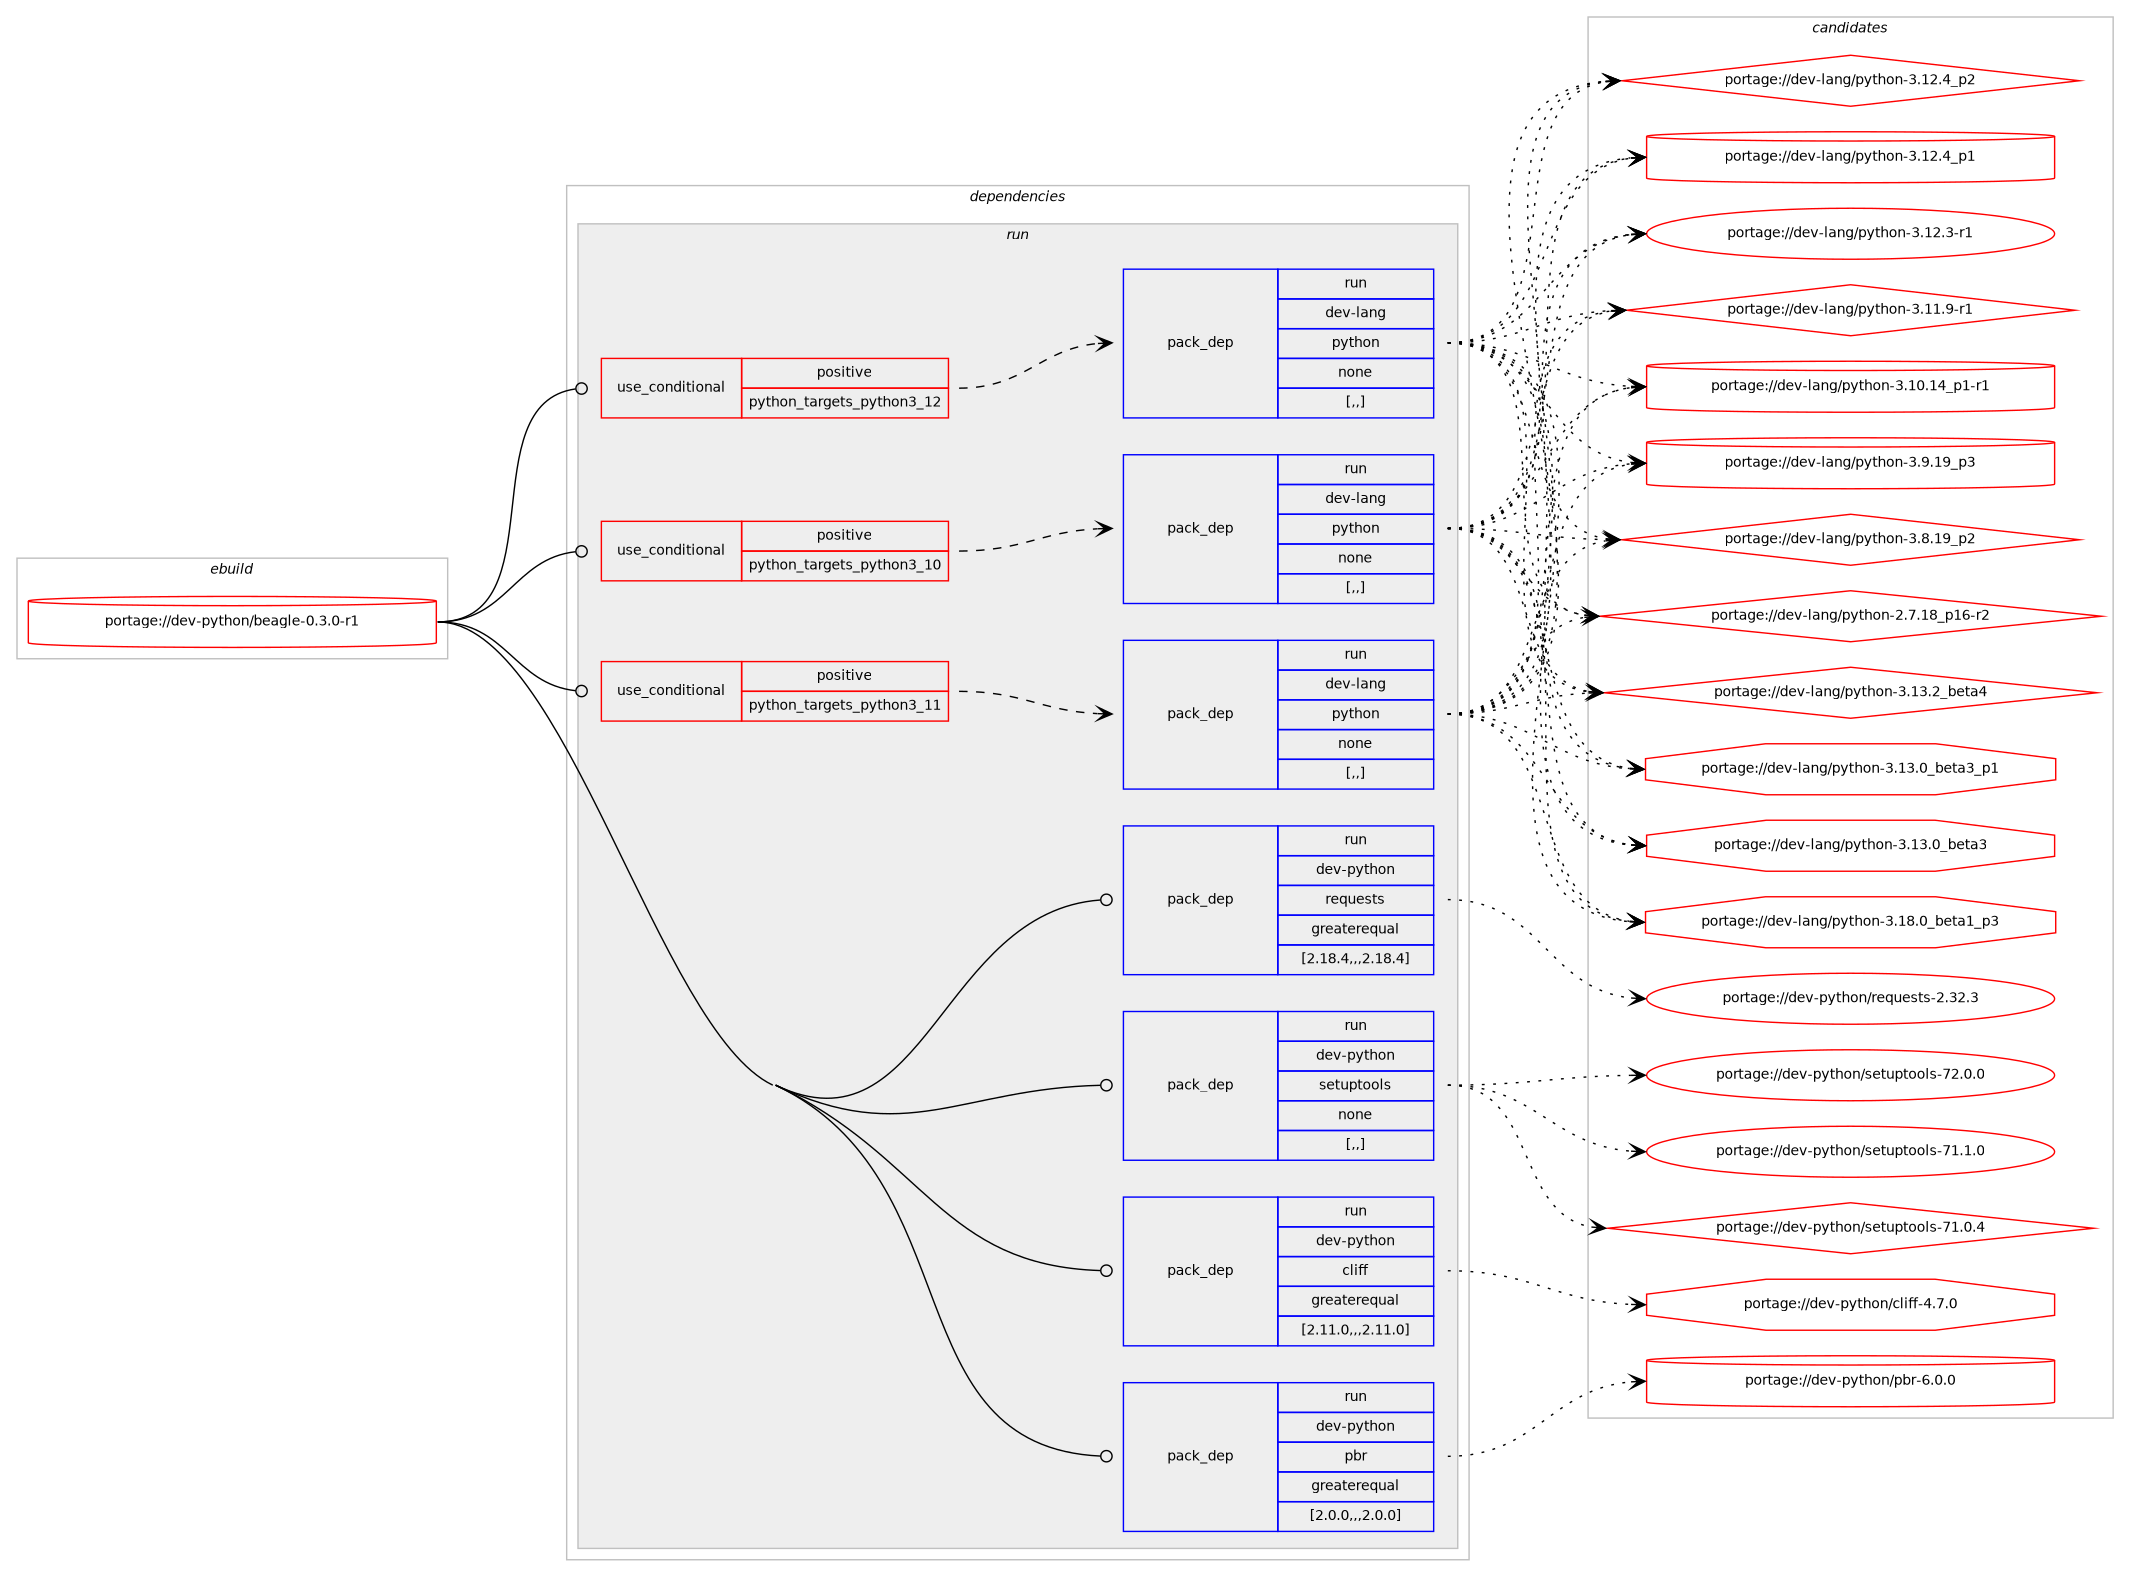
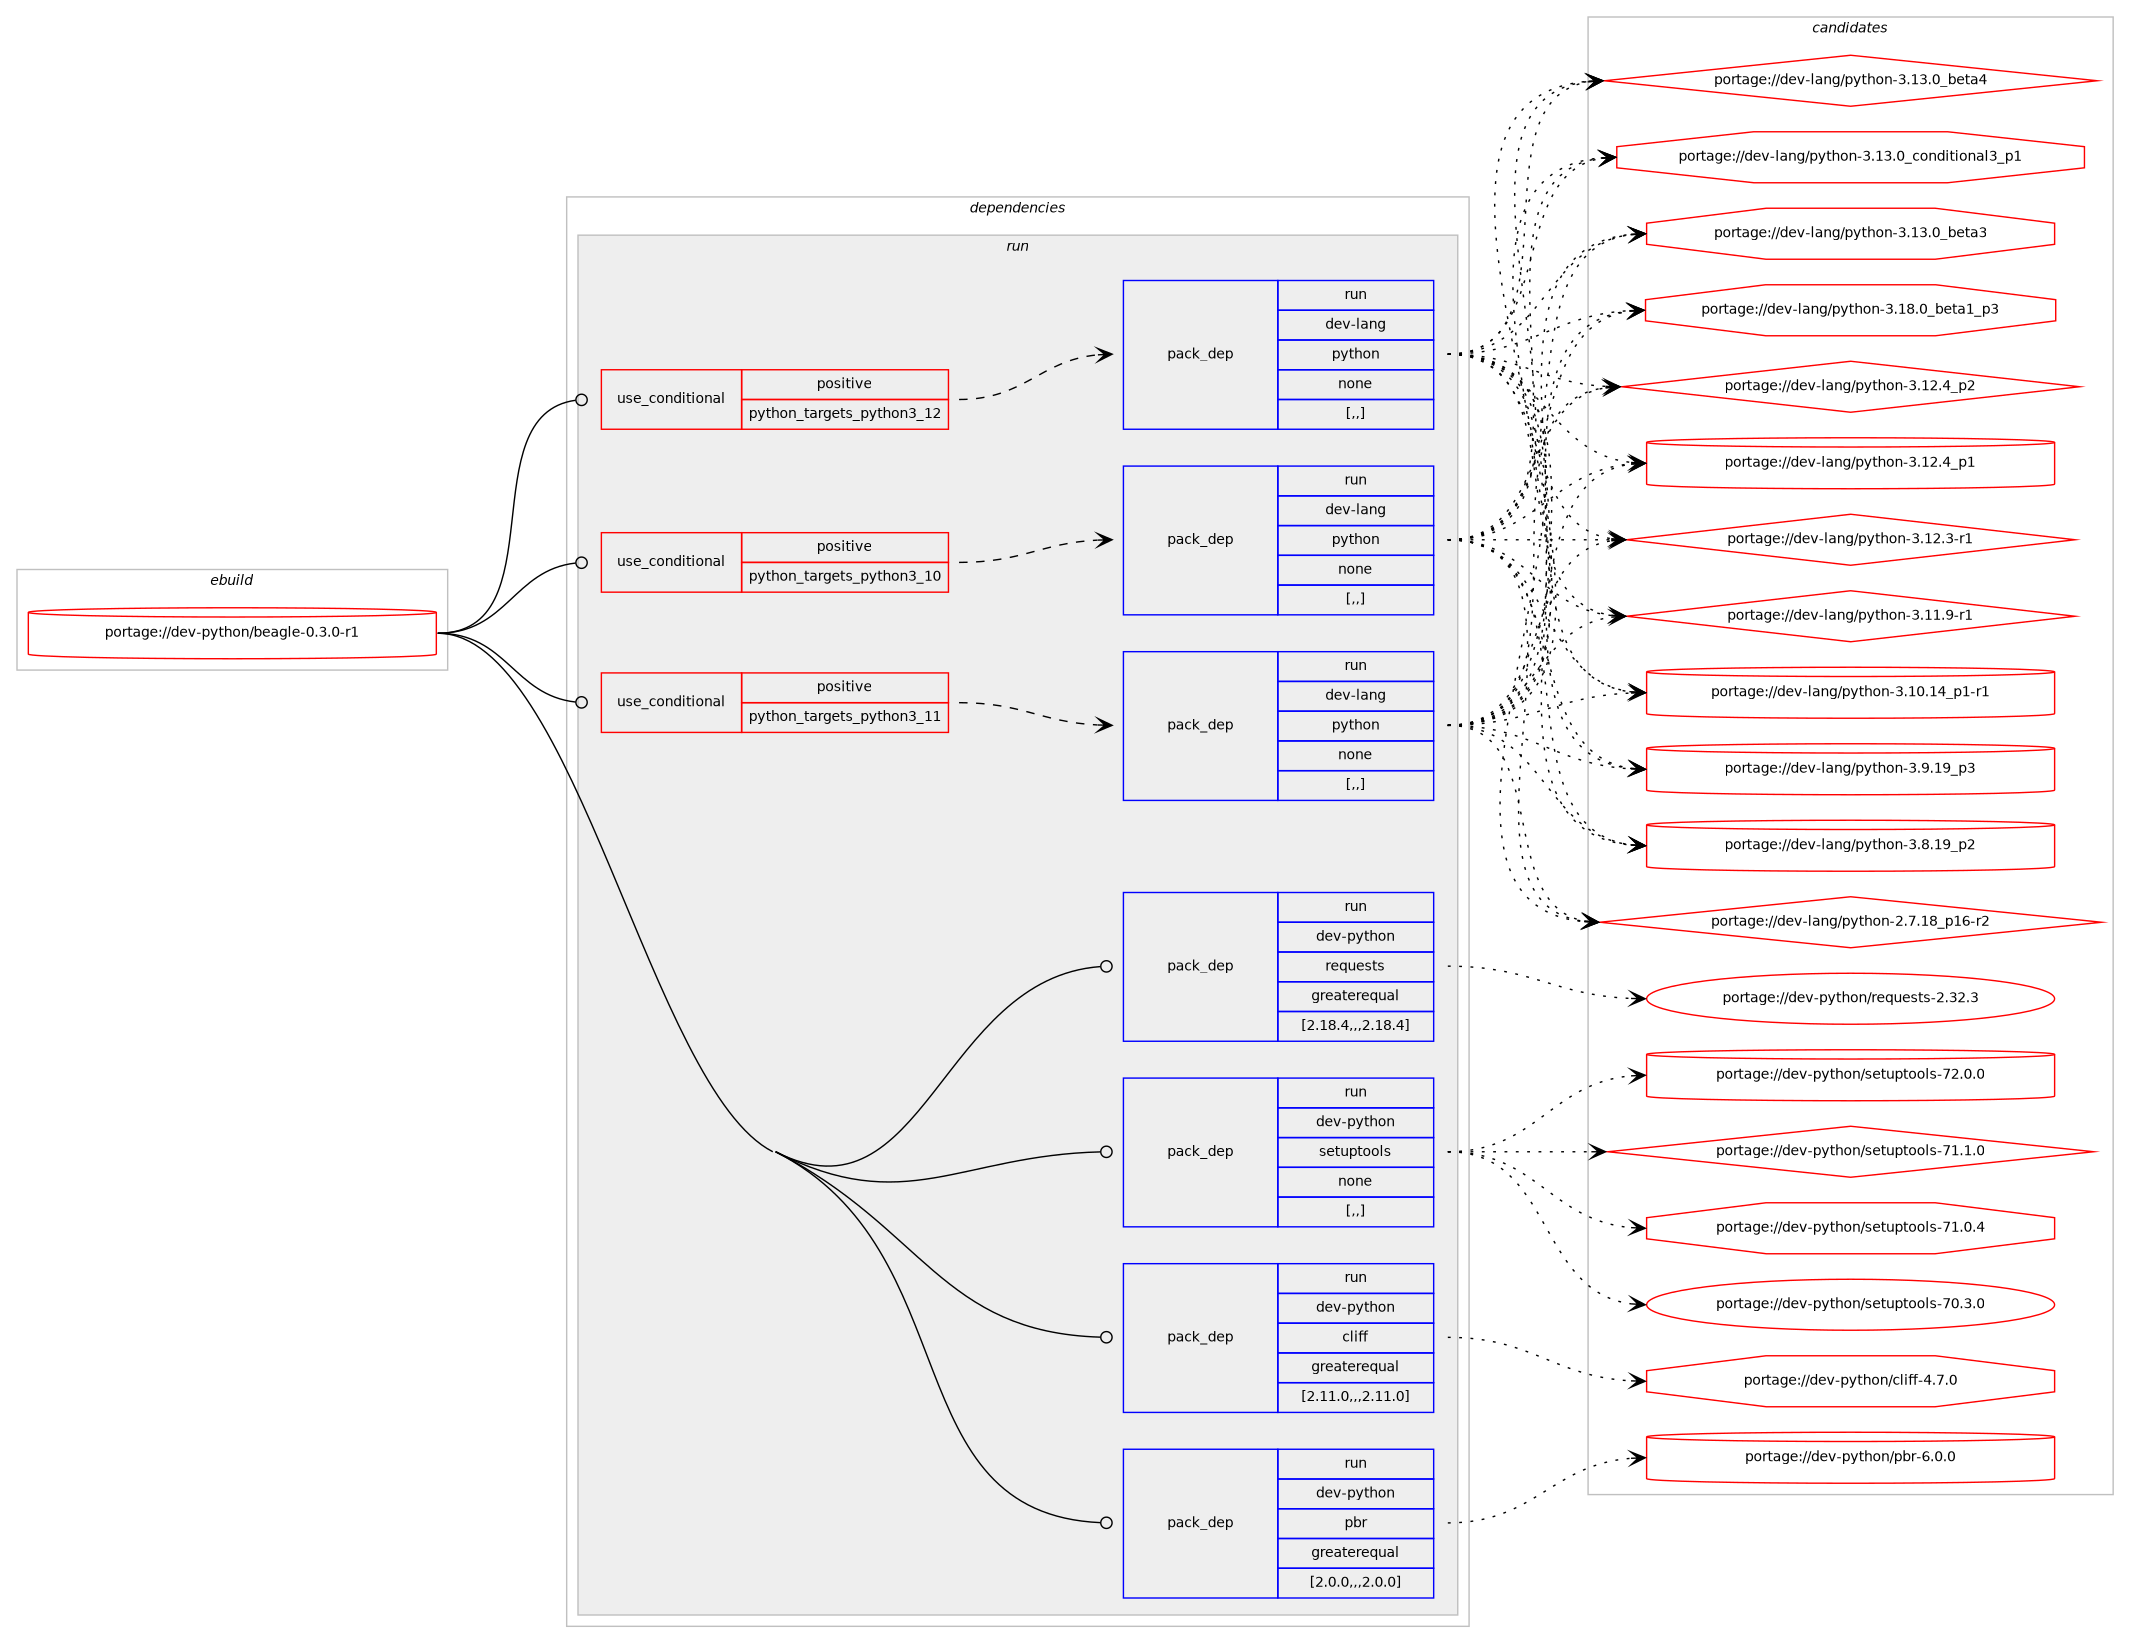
(1851, 234) -> (1851, 540)
(1851, 540) -> (1851, 846)
(1851, 693) -> (1851, 81)
(1851, 769) -> (1851, 157)
(1851, 1075) -> (1851, 1075)
(1851, 1152) -> (1851, 1152)
(1851, 1228) -> (1851, 1228)
none -> (1851, 1305)
